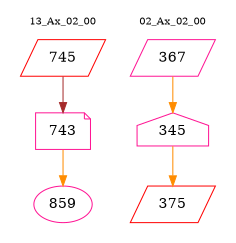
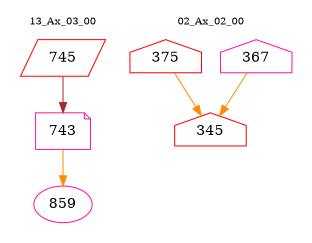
(63, 22) -> (63, 22)
(173, 58) -> (256, 58)
(173, 131) -> (210, 131)
(173, 161) -> (185, 90)
(173, 204) -> (166, 58)
